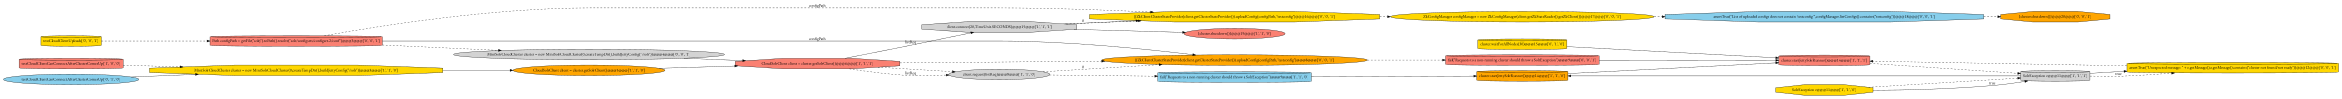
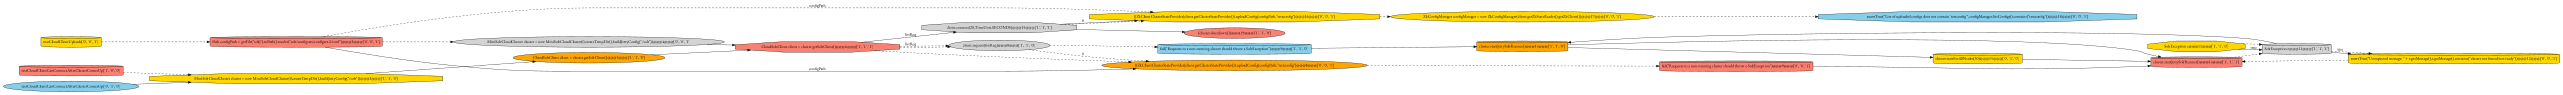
(2055, 17) -> none
none -> (1749, 52)
